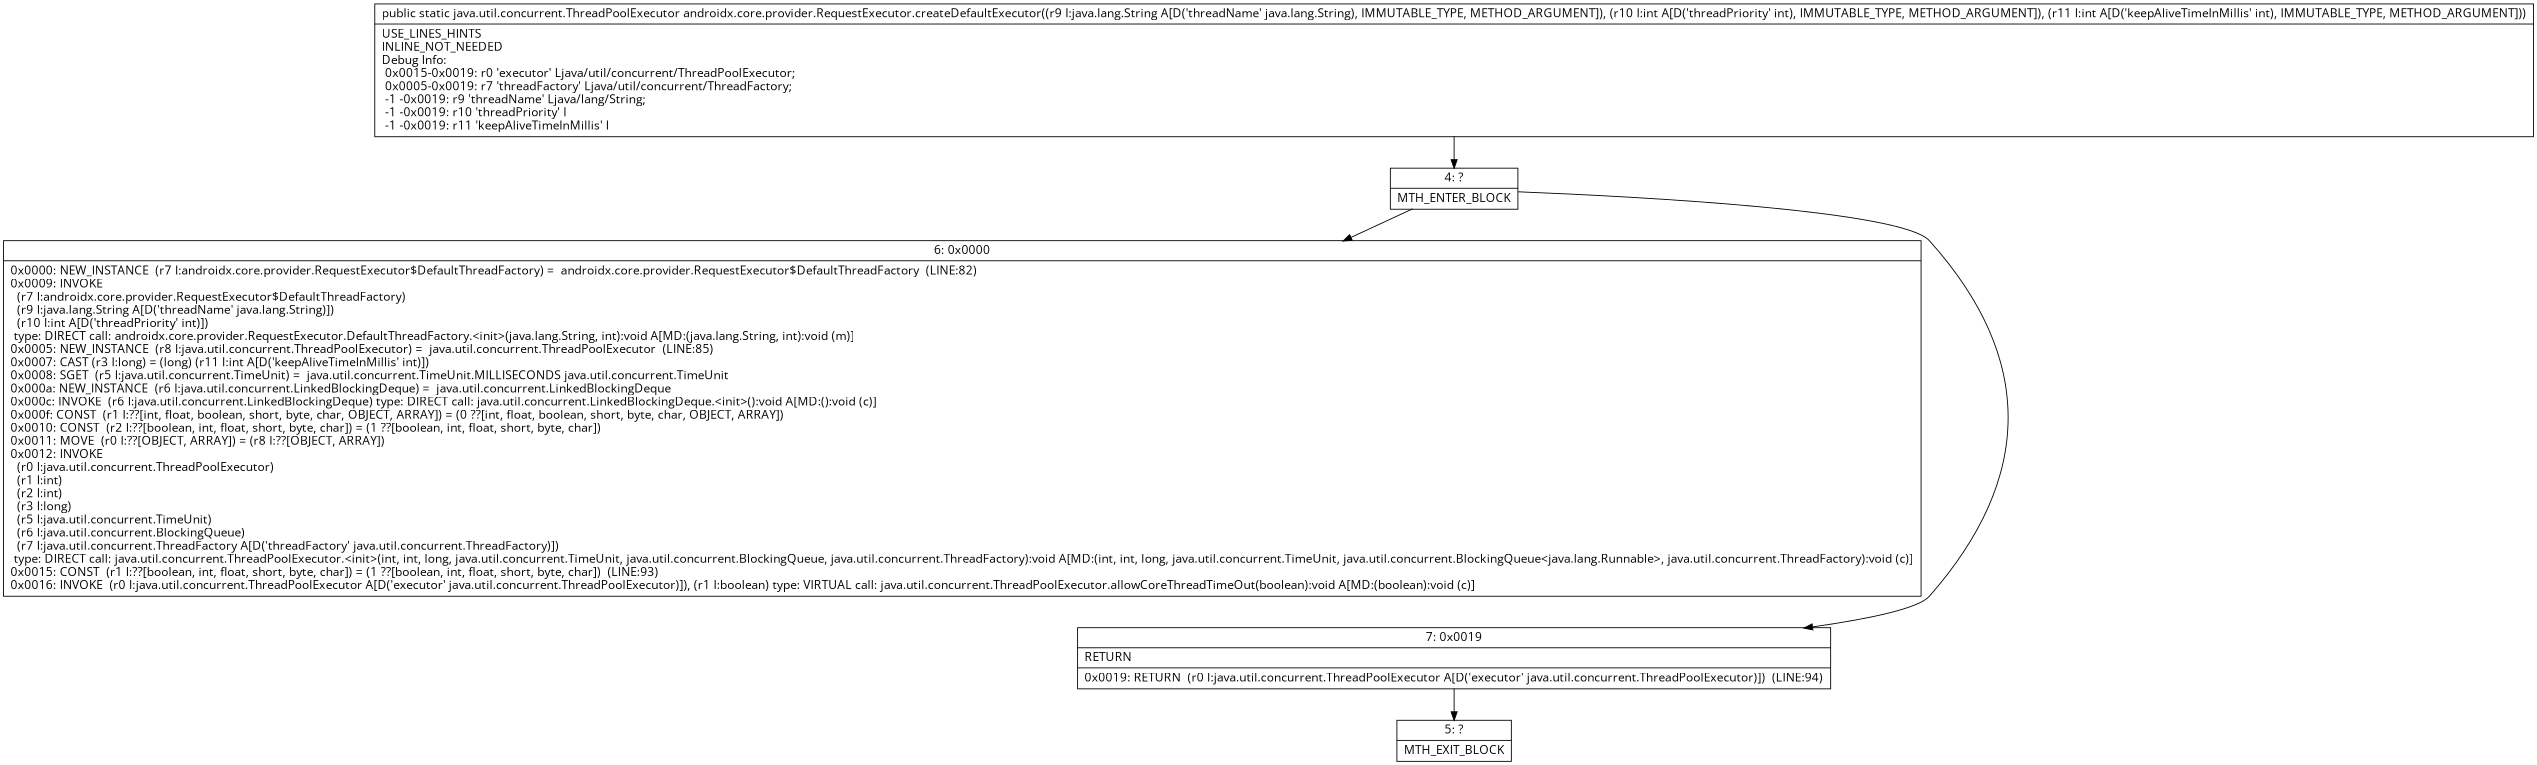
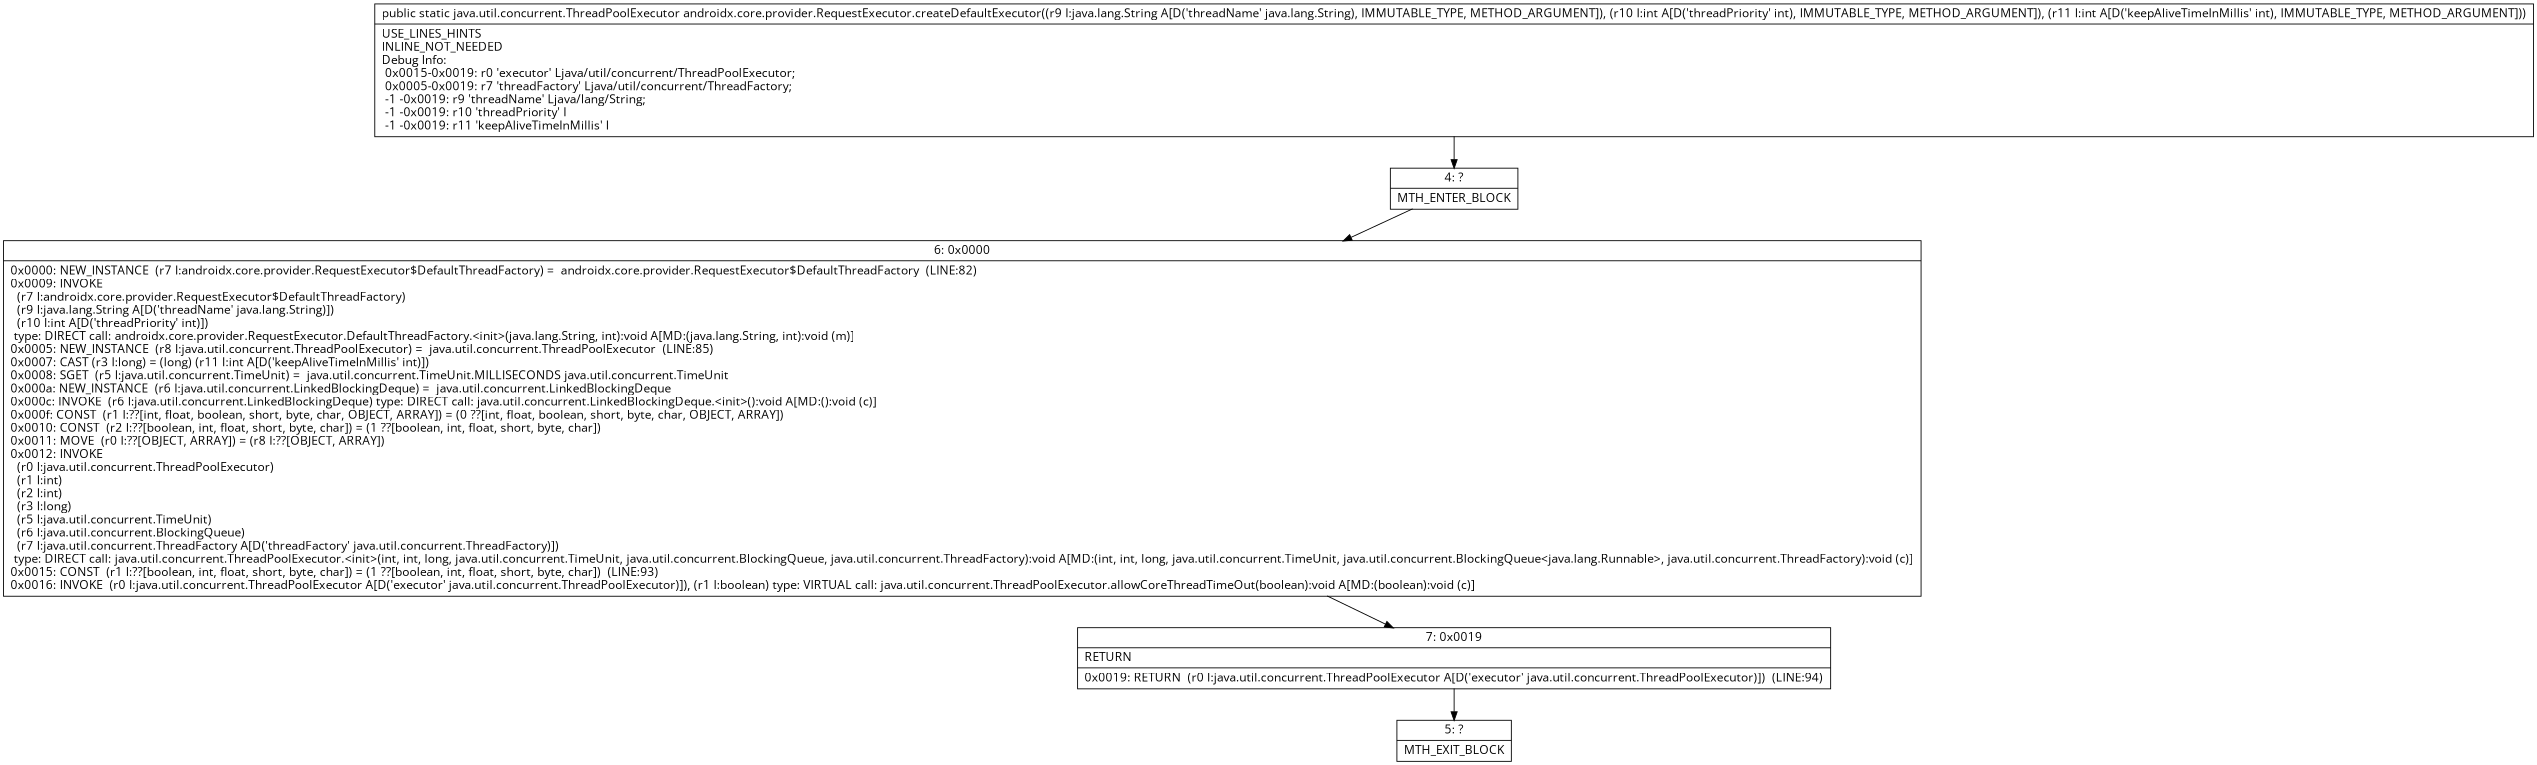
(1961, 281) -> (1356, 610)
